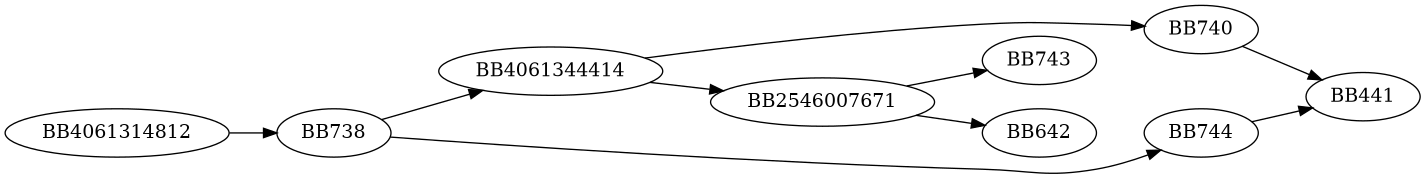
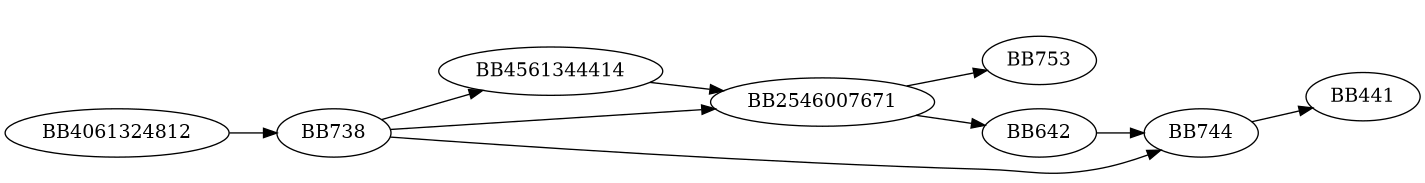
(1201, 30) -> none
(1039, 60) -> (1039, 60)
(551, 71) -> (551, 71)
none -> (546, 120)
(117, 133) -> (117, 133)
none -> (1113, 133)
